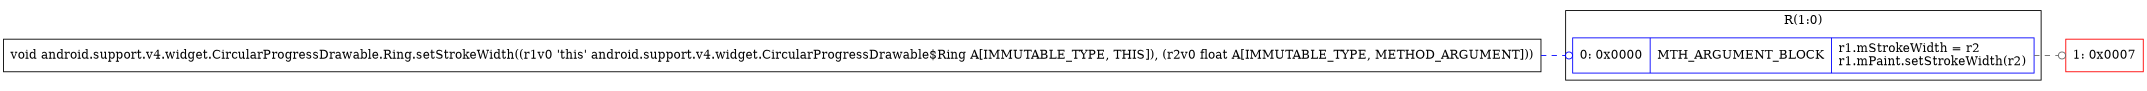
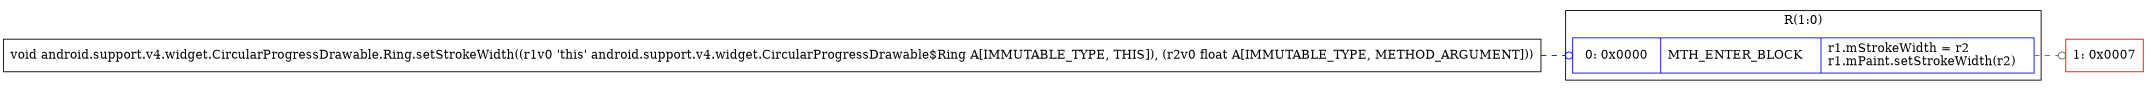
(1741, 55) -> (1736, 55)
